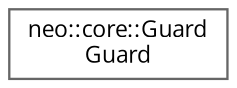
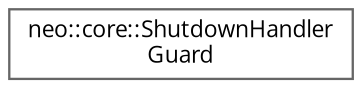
(118, 44) -> (181, 44)
